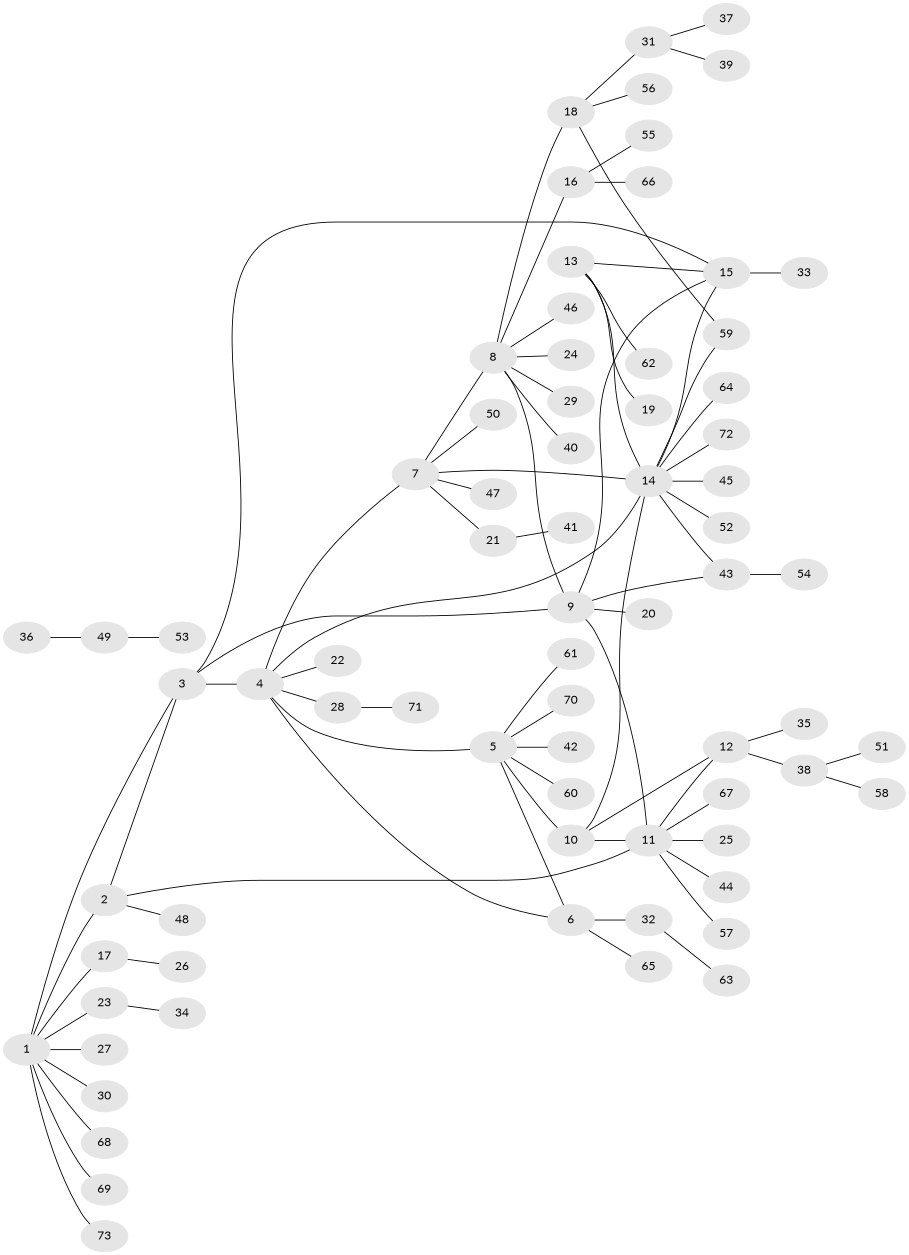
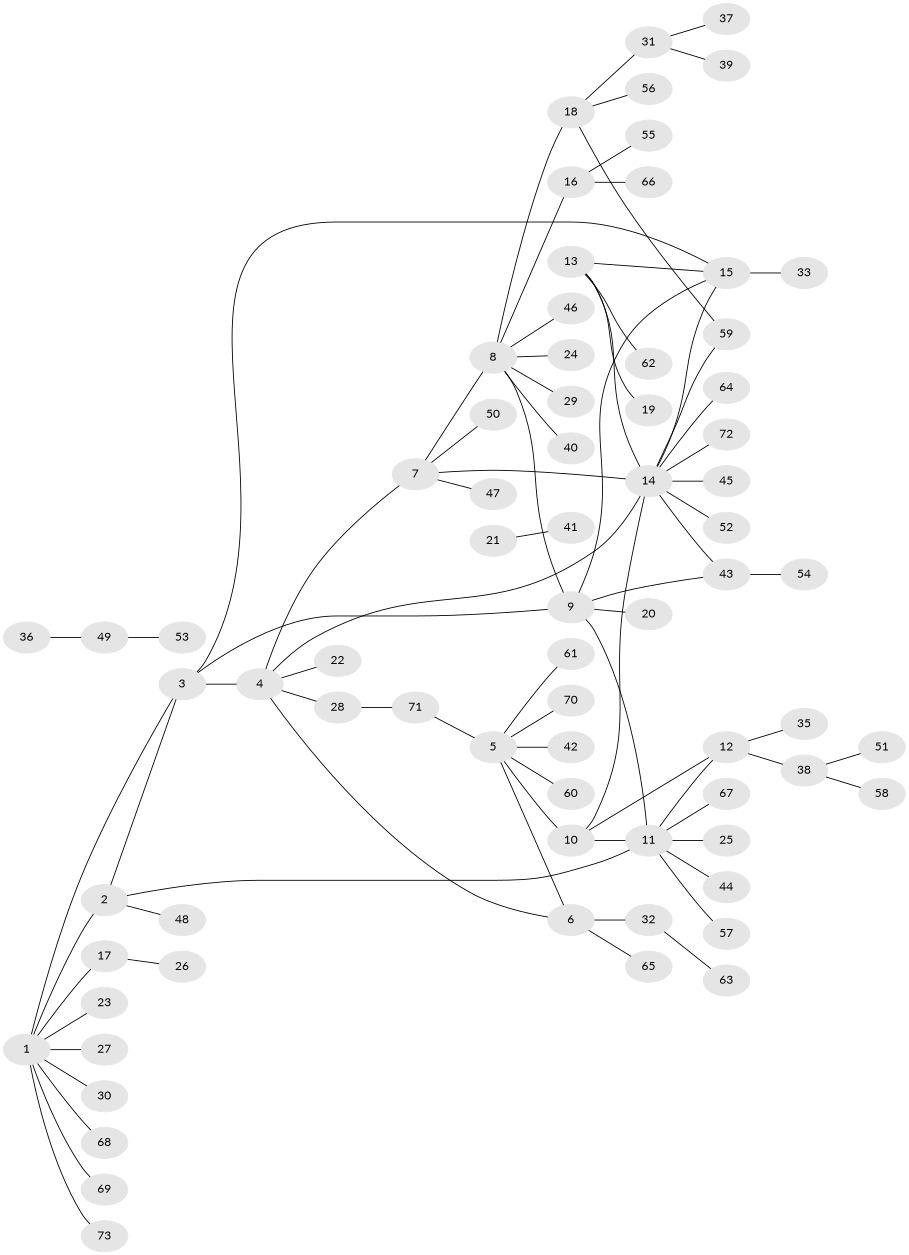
(454, 508) -> none
(364, 745) -> (454, 727)
(182, 1013) -> none
